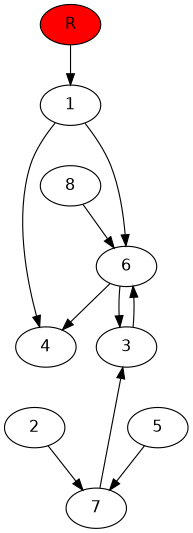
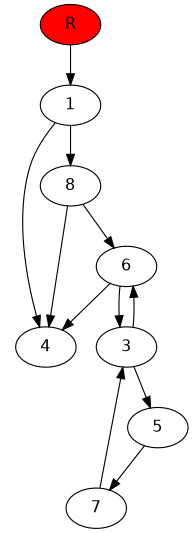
(114, 176) -> (71, 140)
none -> (59, 261)
none -> (140, 382)
(35, 428) -> none
